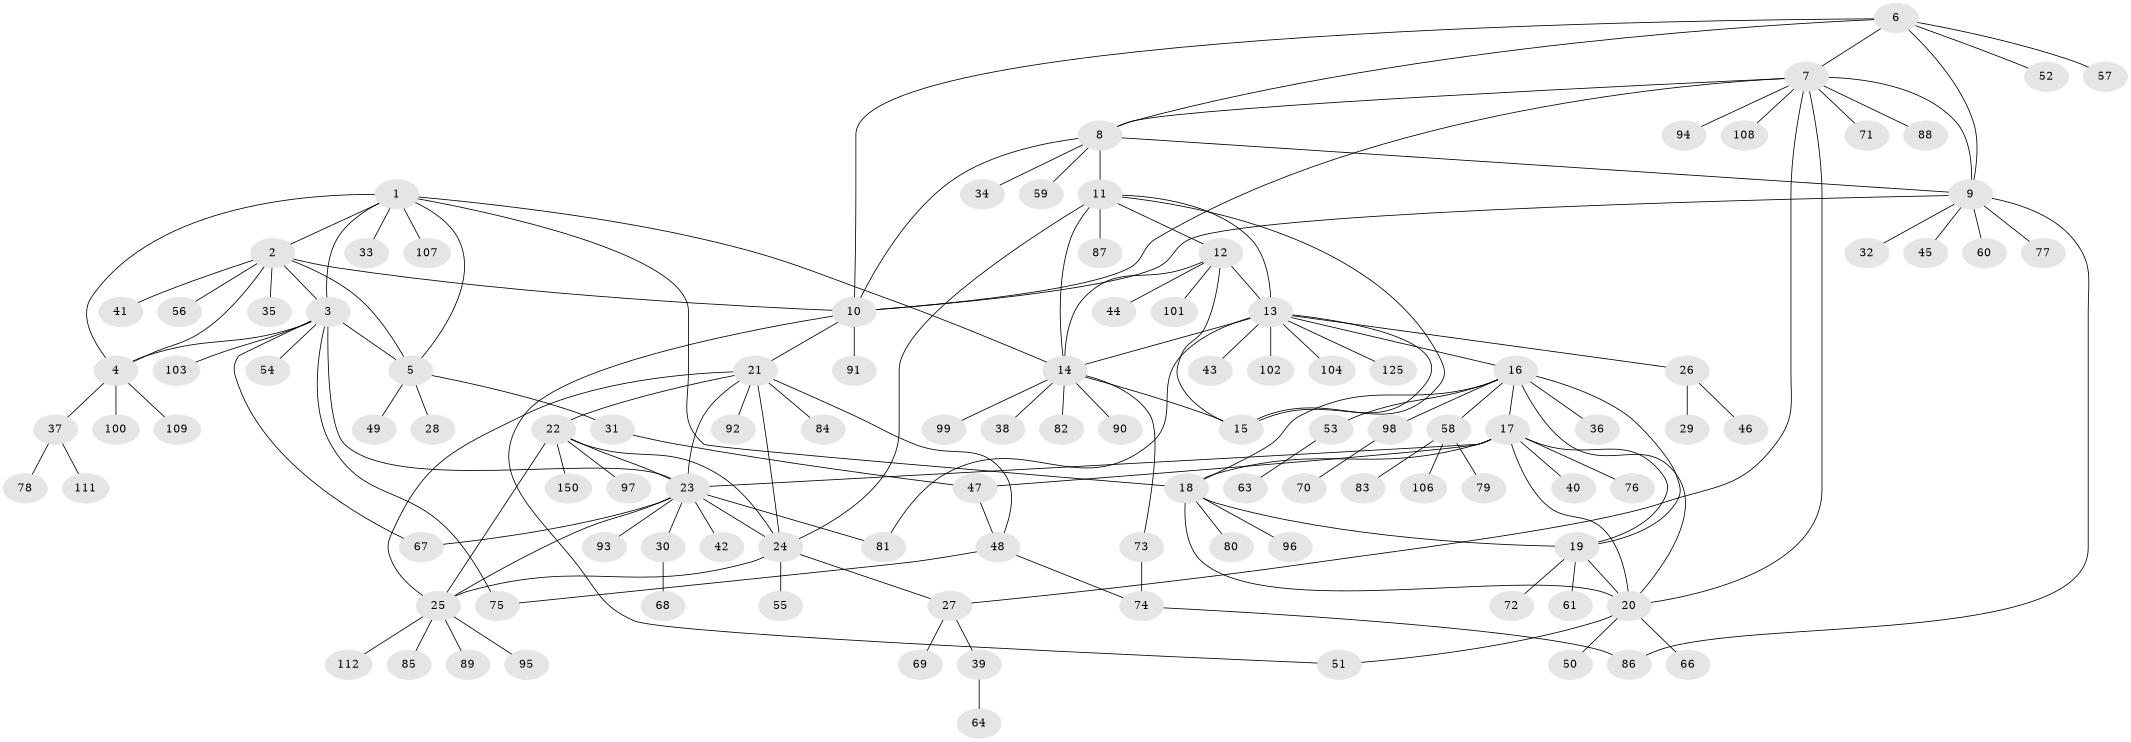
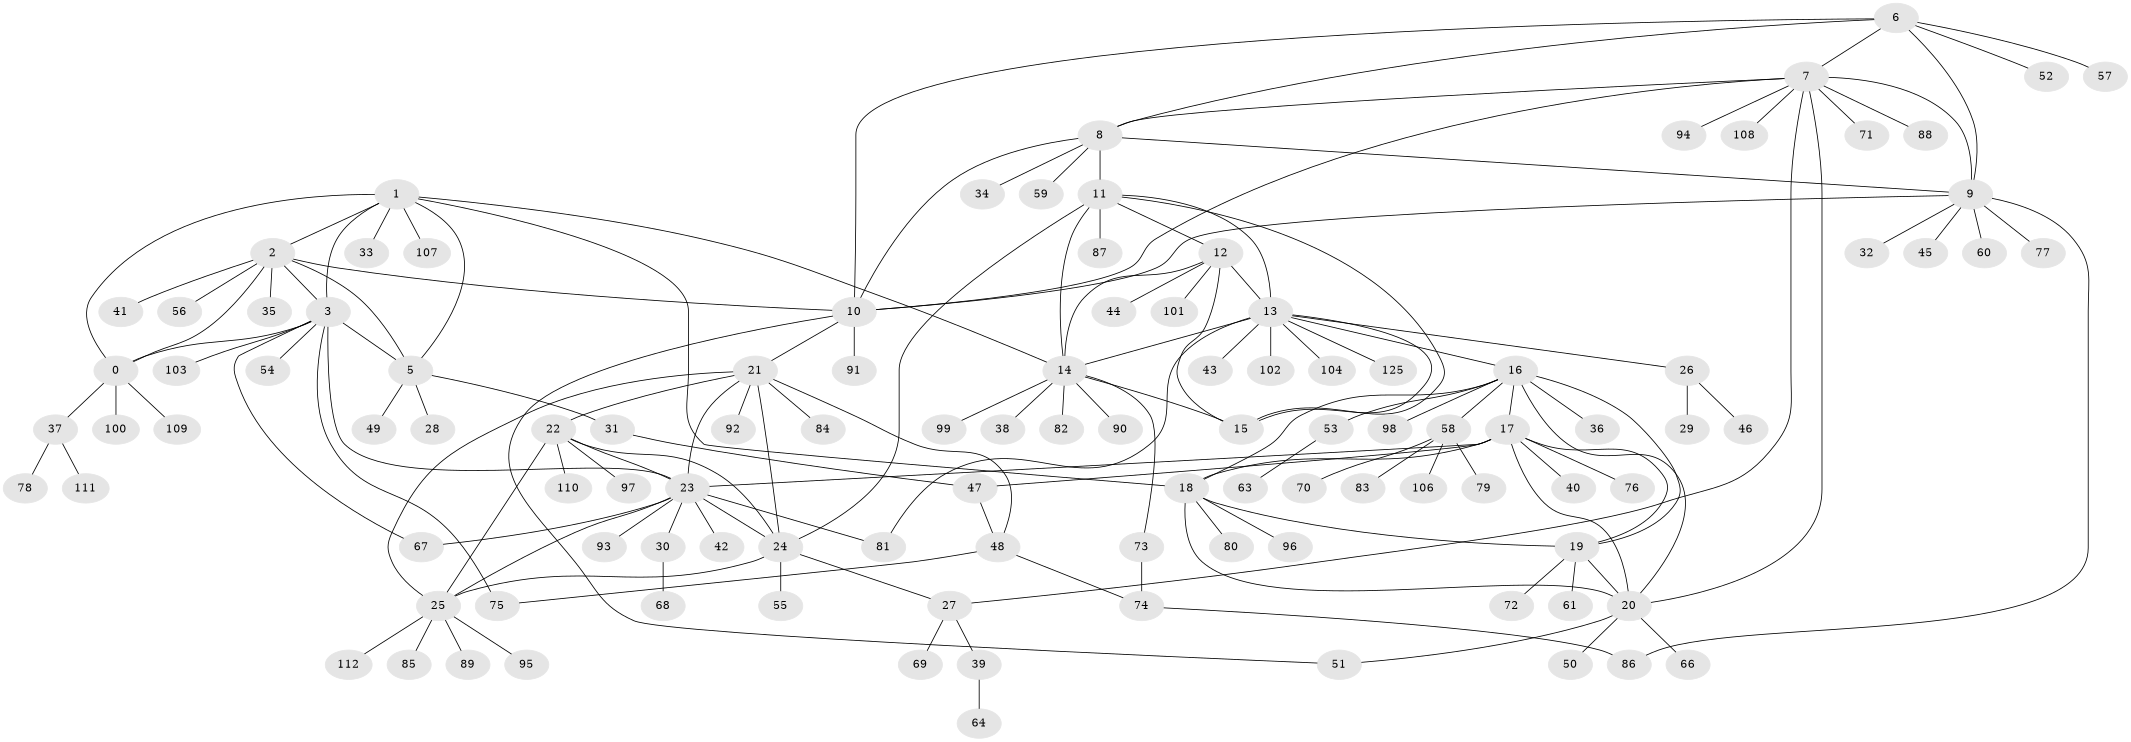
(116, 371) -> (116, 371)
(1339, 465) -> (1360, 464)
(568, 488) -> (568, 488)
